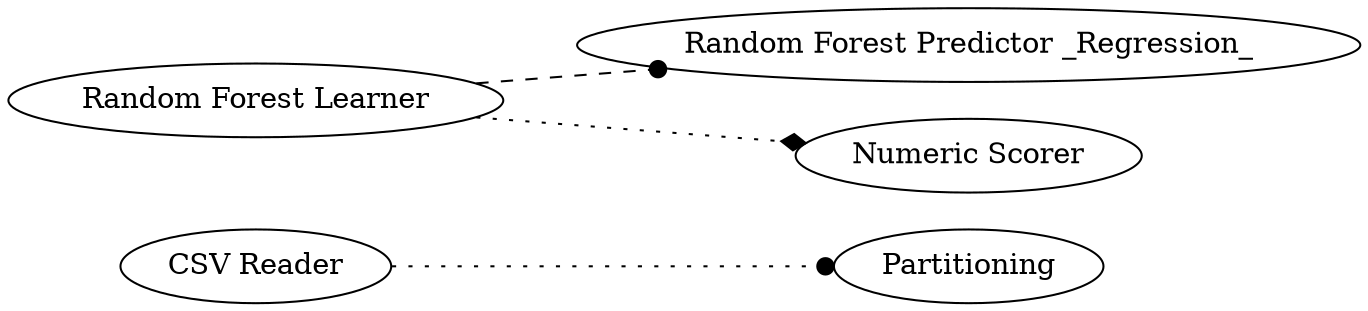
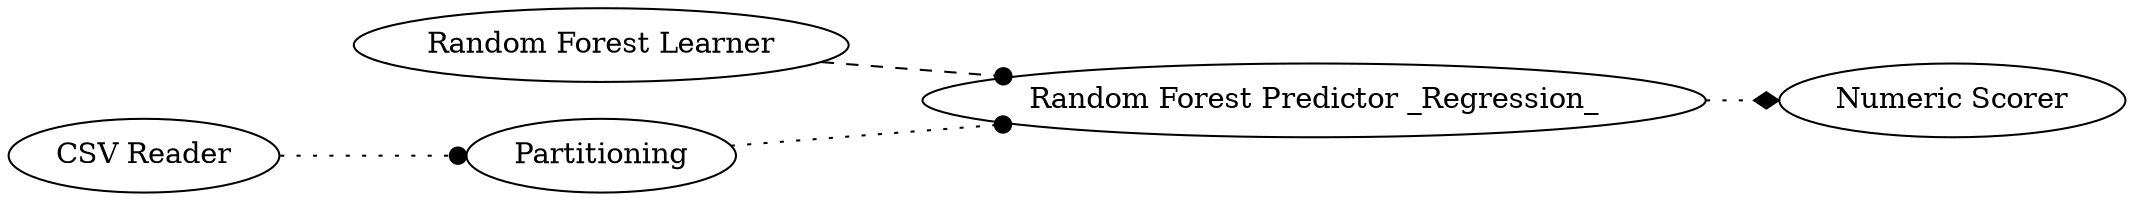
(629, 129) -> (1730, 100)
none -> (863, 135)
